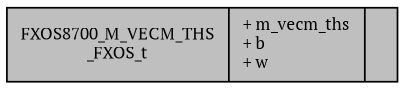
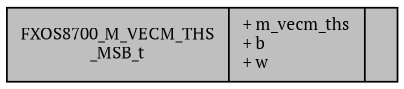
(118, 53) -> (118, 53)
